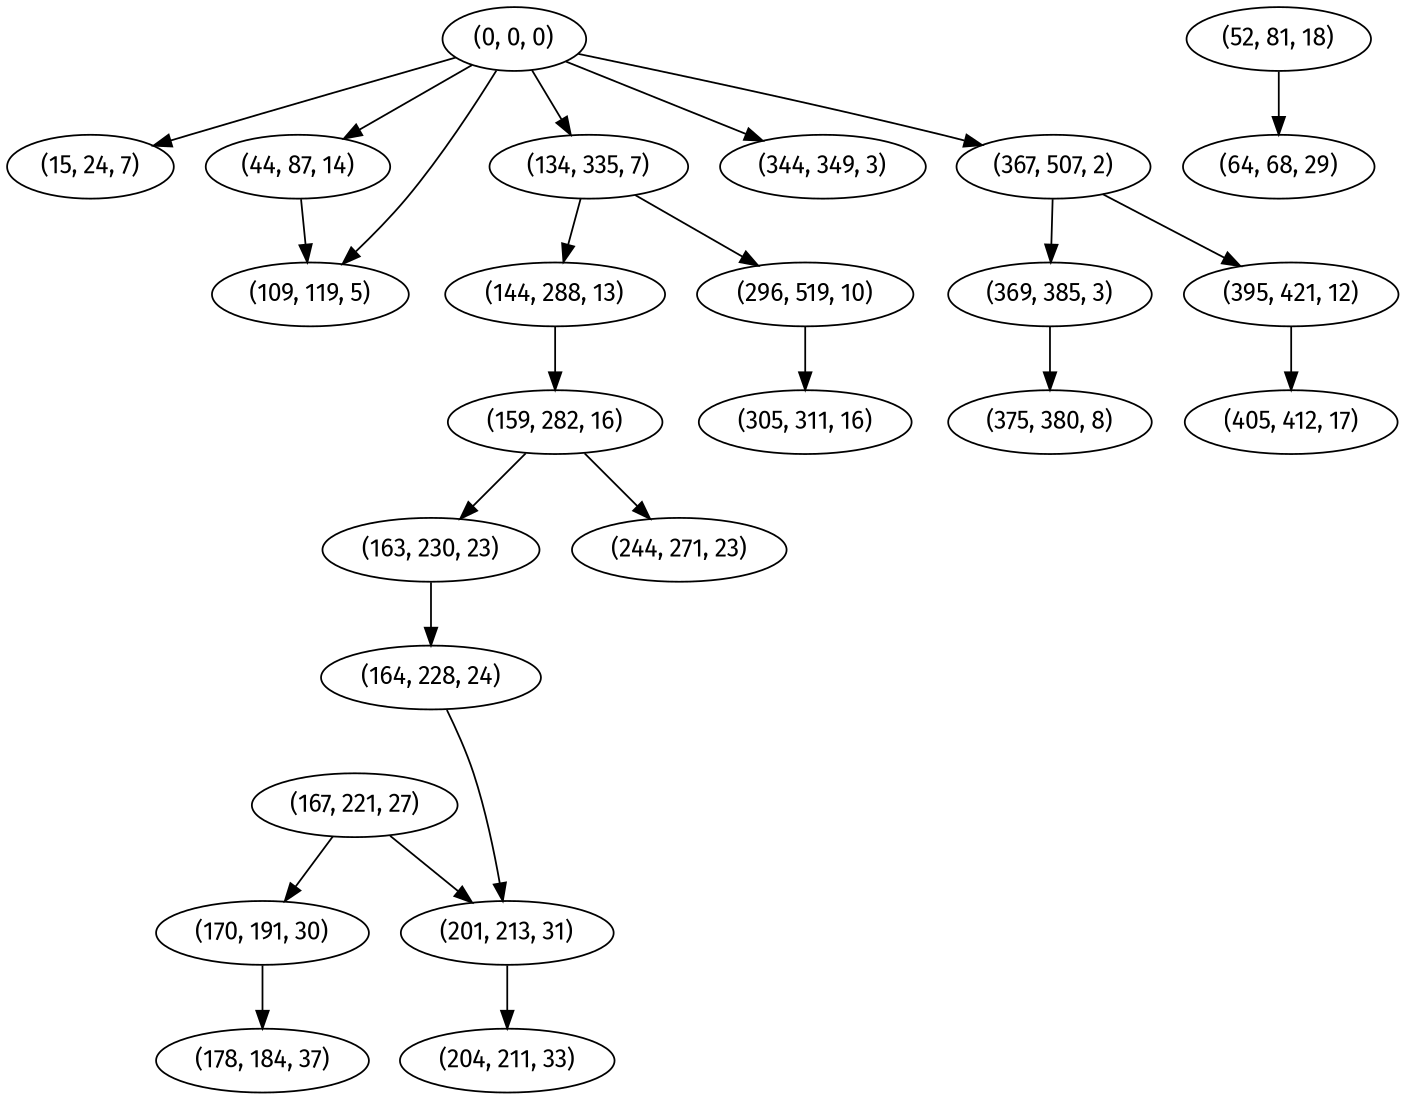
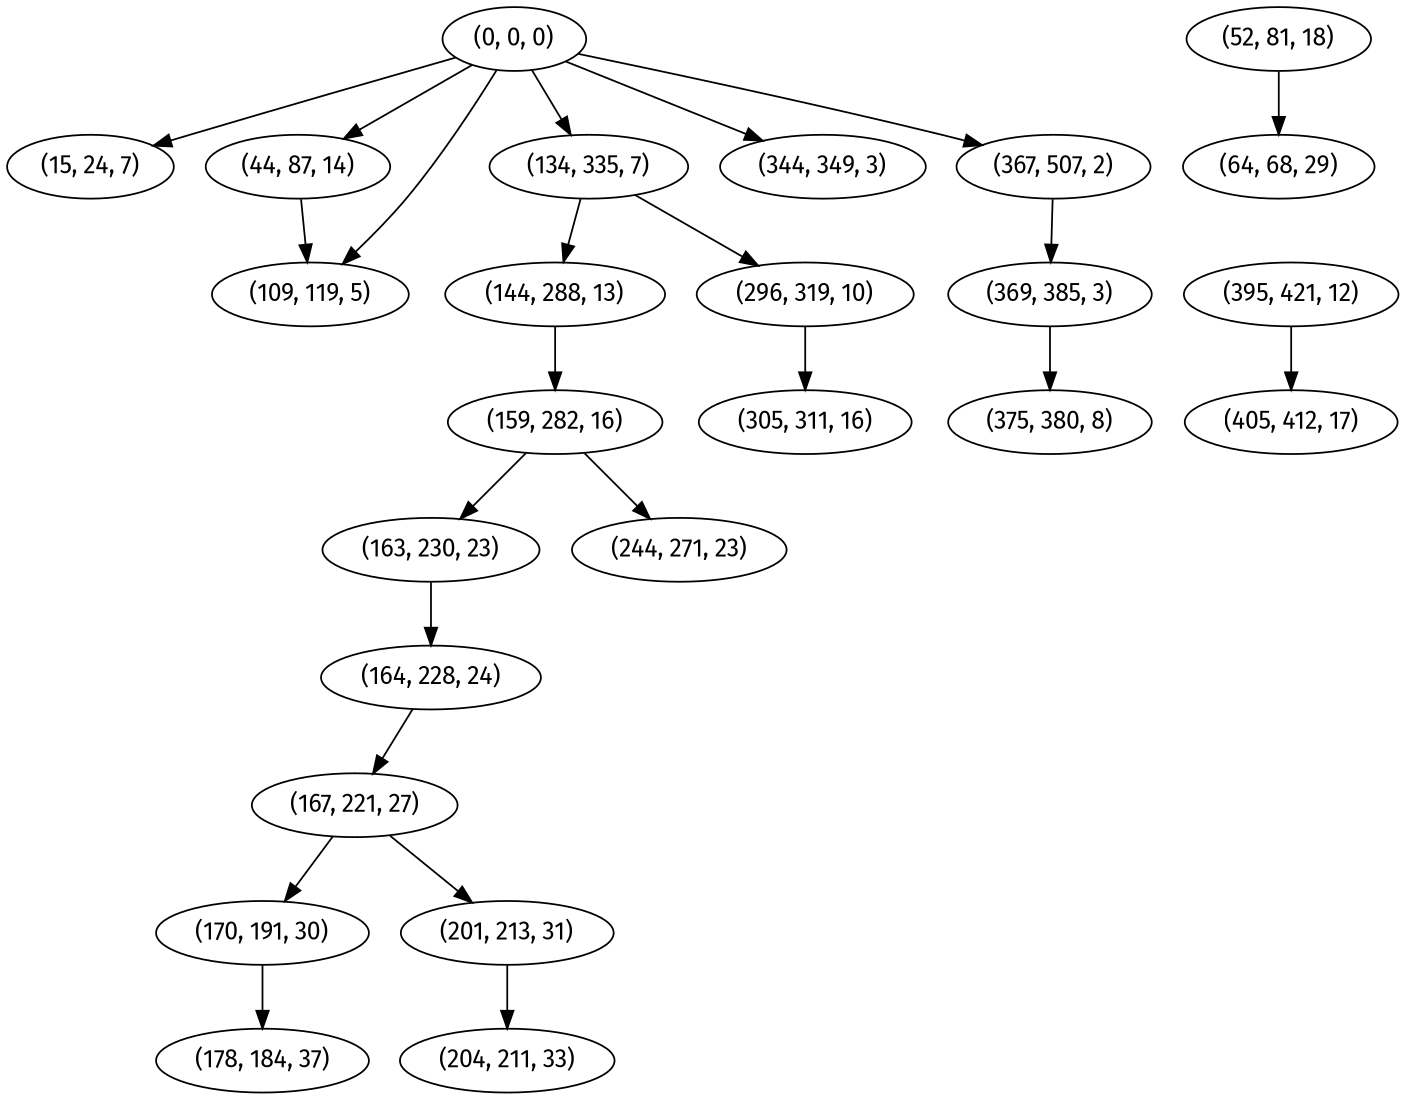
(1164, 226) -> none
(805, 294) -> (805, 294)
(480, 795) -> (398, 734)
